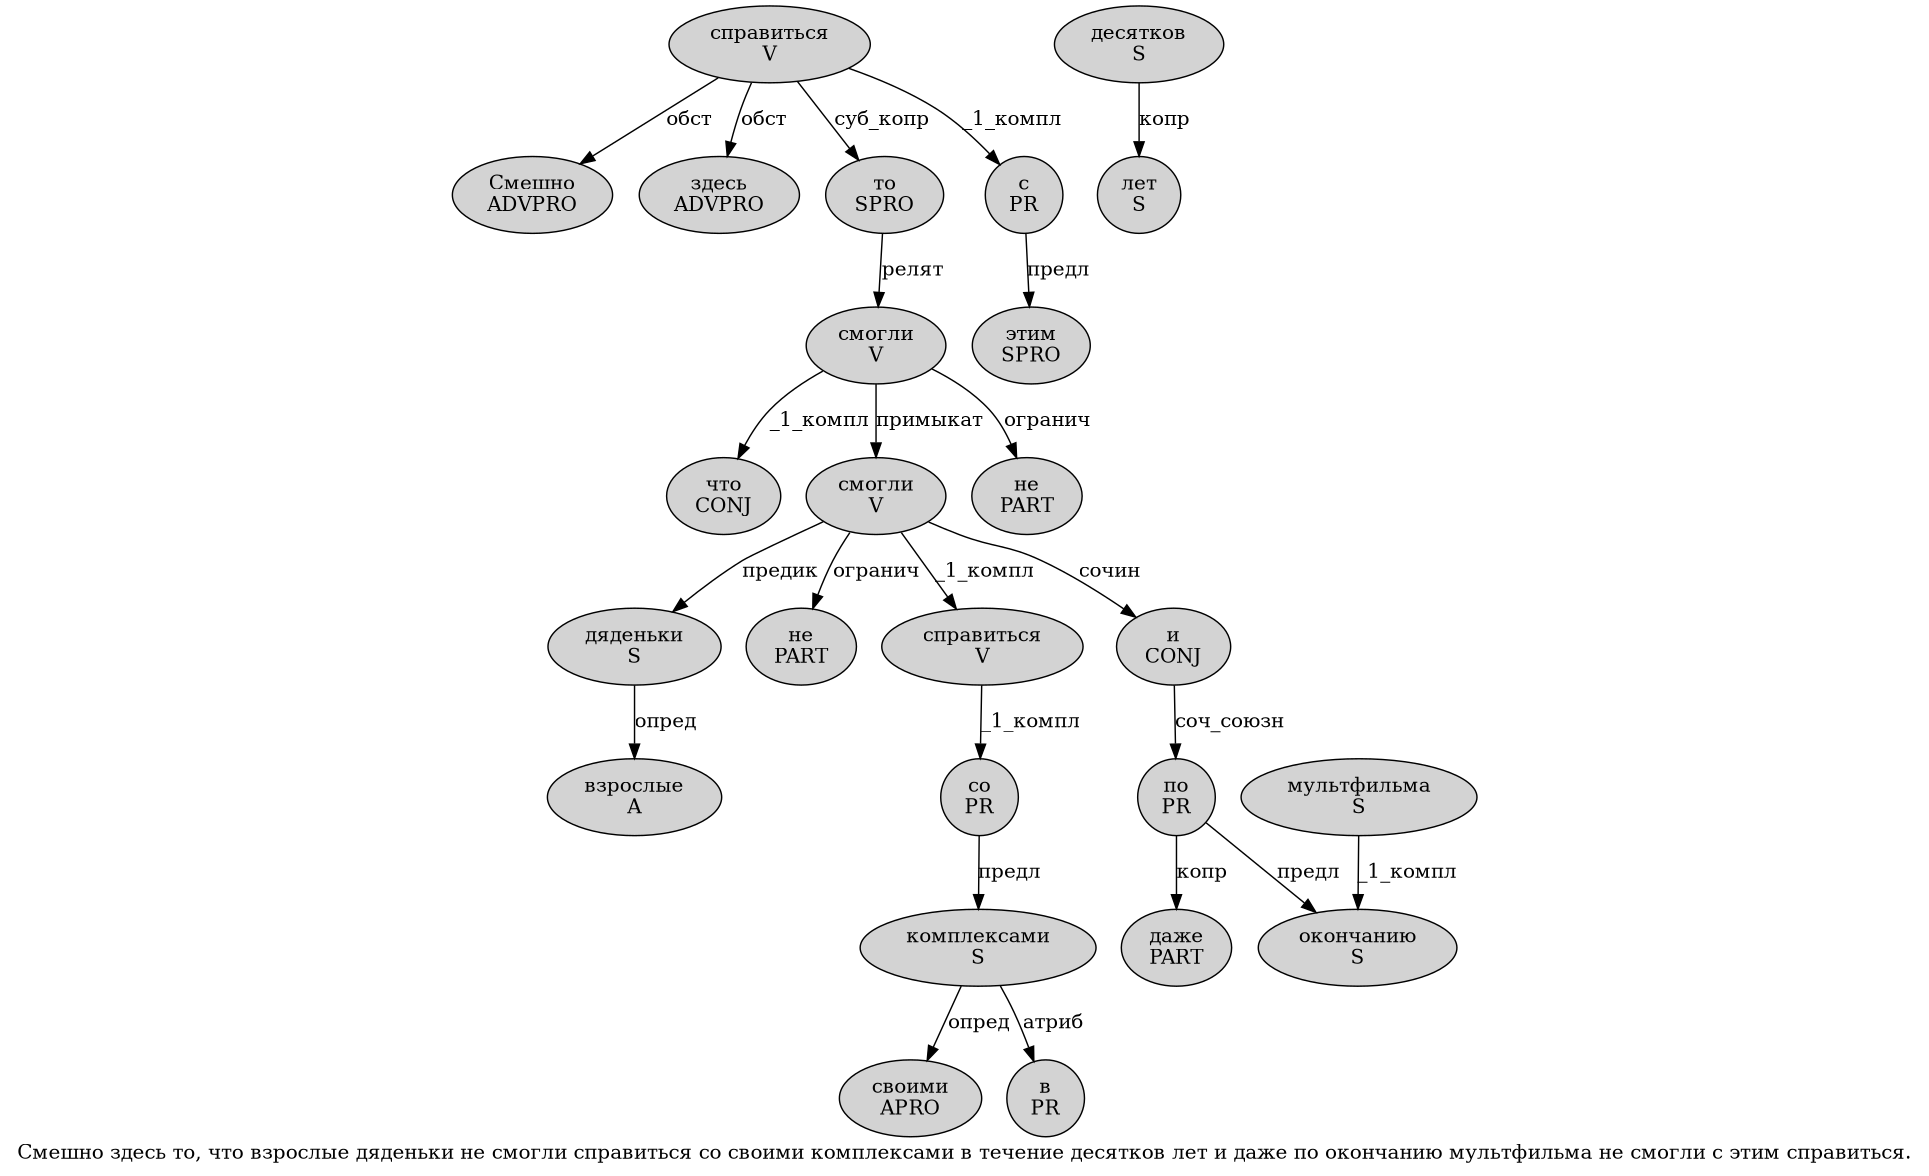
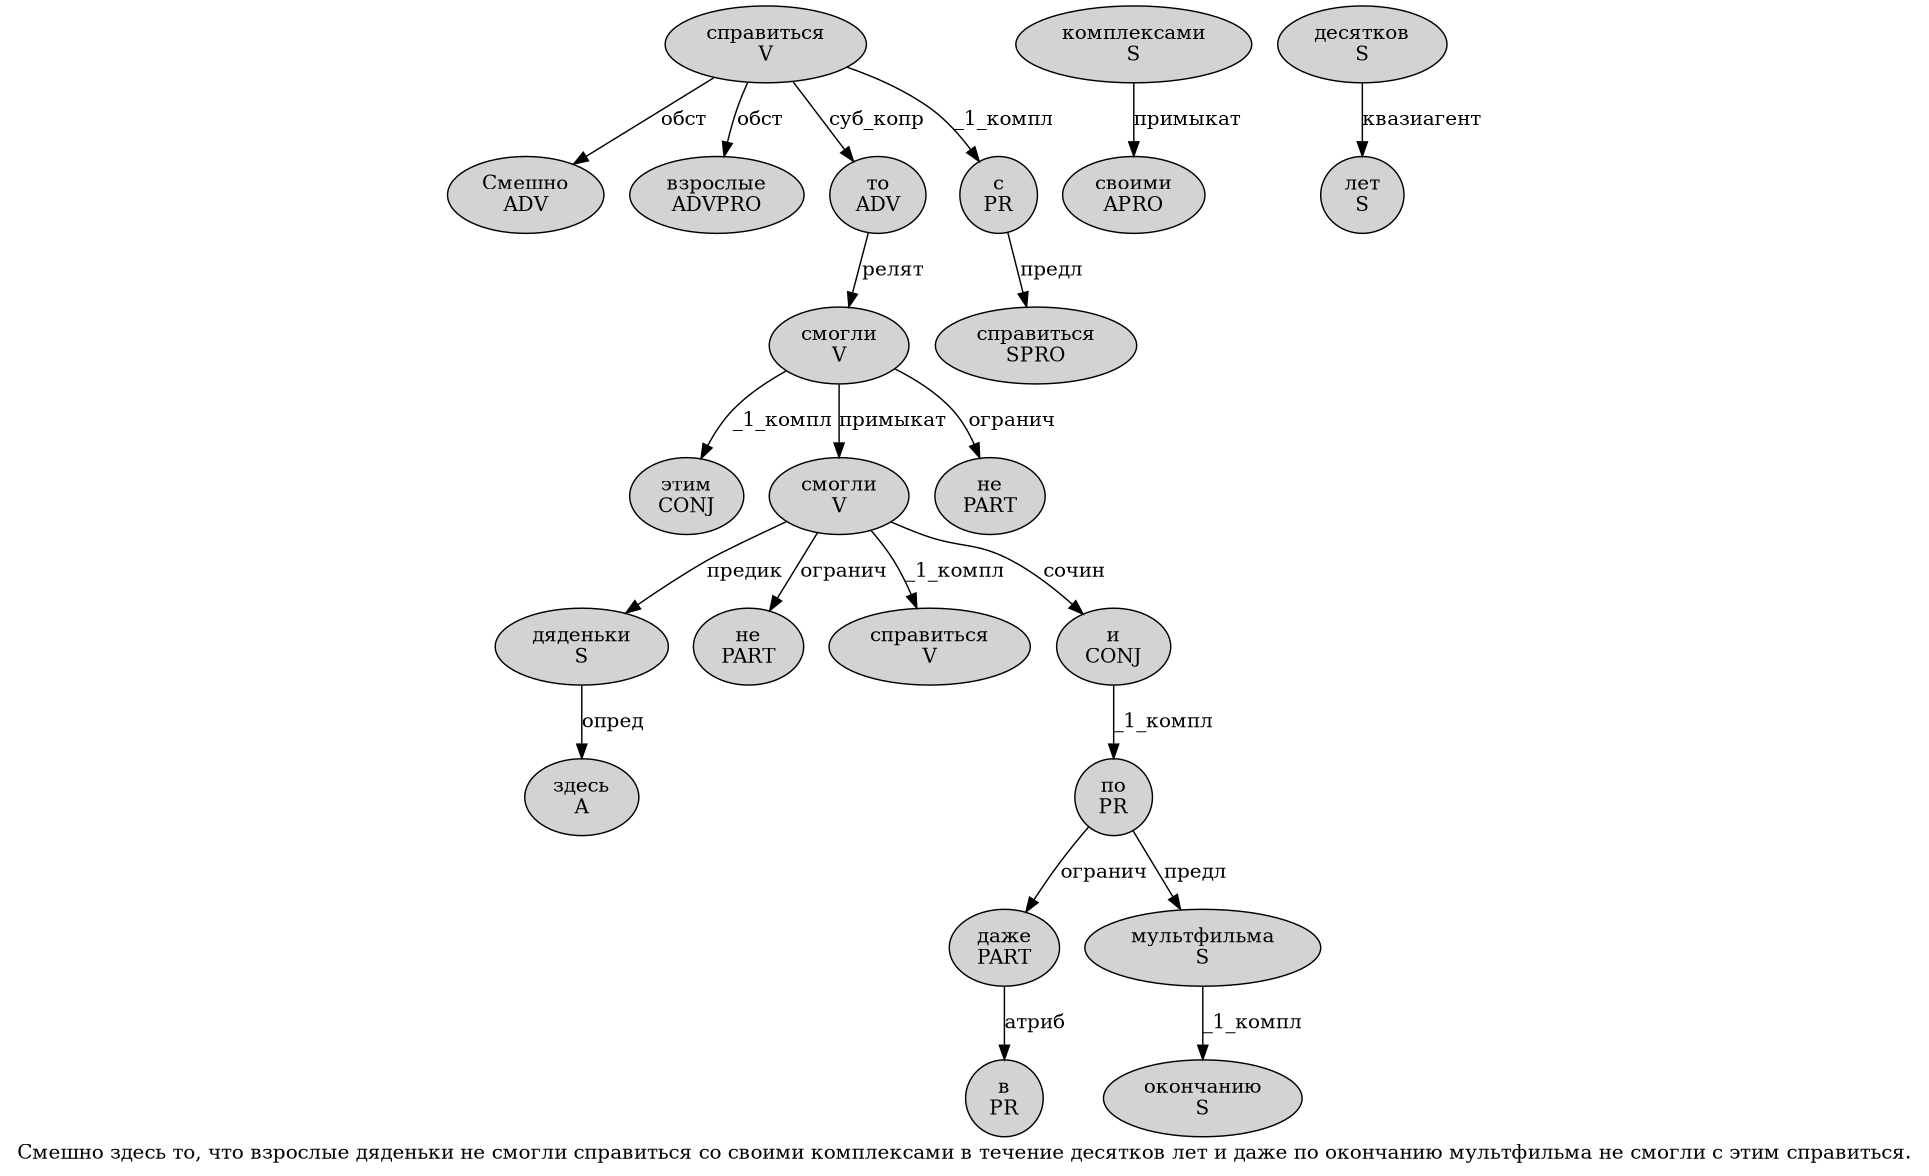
(1165, 120) -> (1422, 120)
(532, 195) -> (526, 195)
(719, 195) -> (717, 195)
(885, 195) -> (878, 195)
(1031, 346) -> (1036, 346)
(724, 496) -> (687, 496)
(1230, 722) -> (1164, 722)
(635, 797) -> (582, 797)
(980, 797) -> none
(1255, 863) -> (1153, 864)
(1202, 872) -> (1104, 872)
(1016, 1016) -> (1004, 1016)
(979, 1023) -> (1188, 120)
